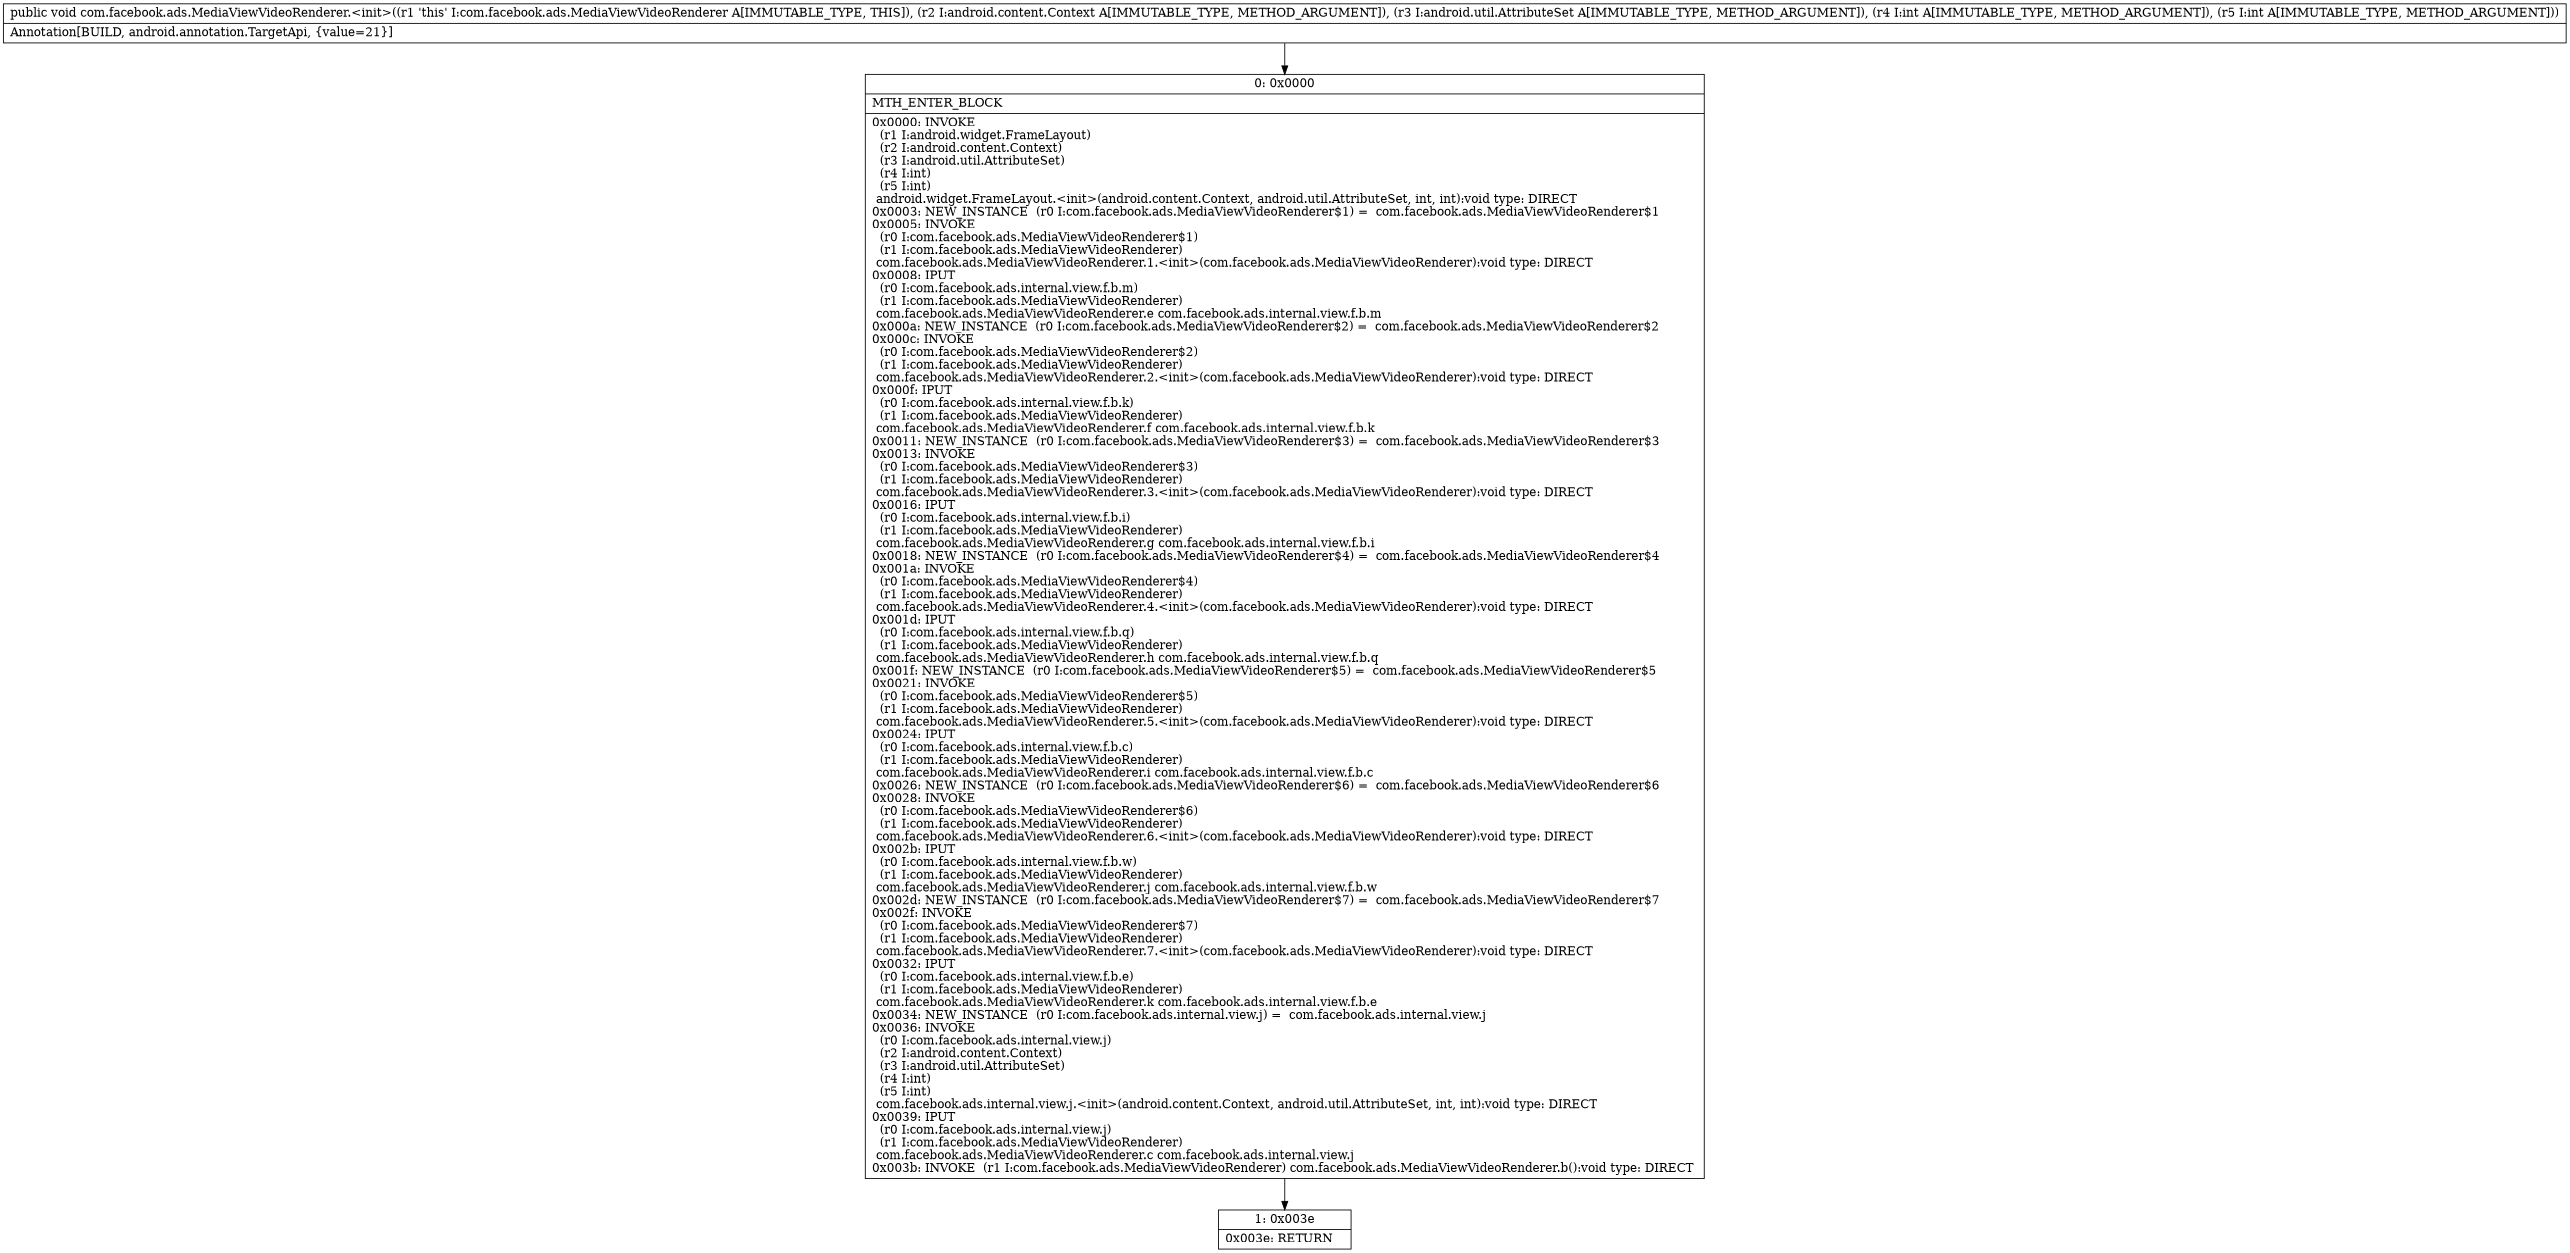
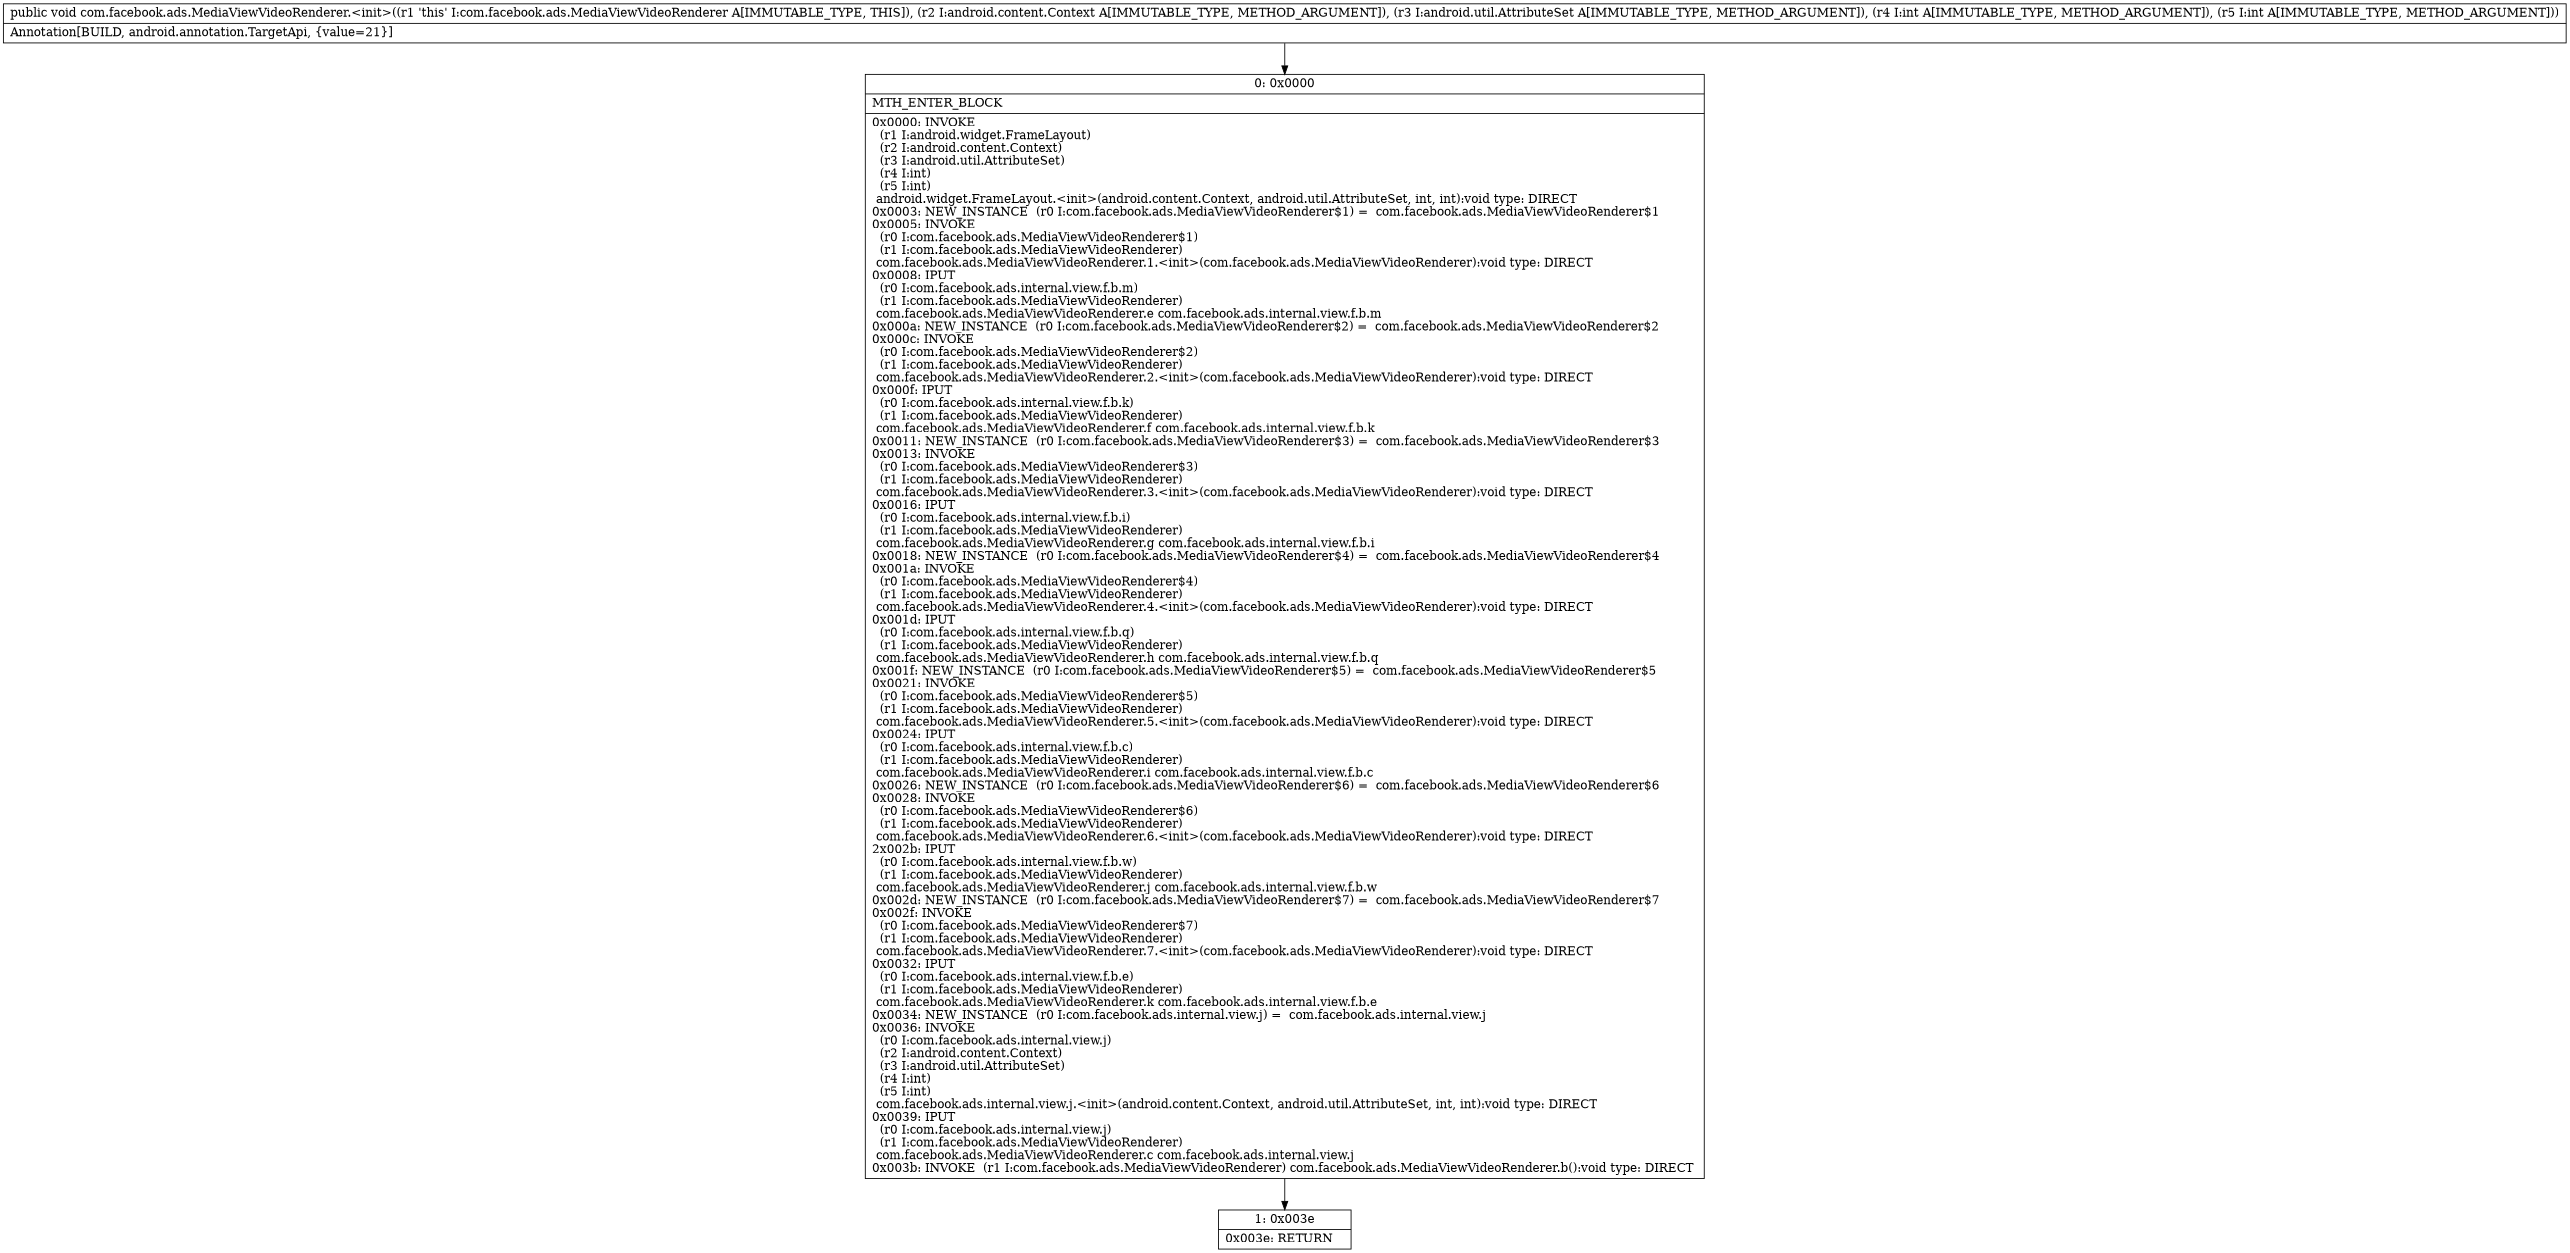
(918, 850) -> (918, 850)
